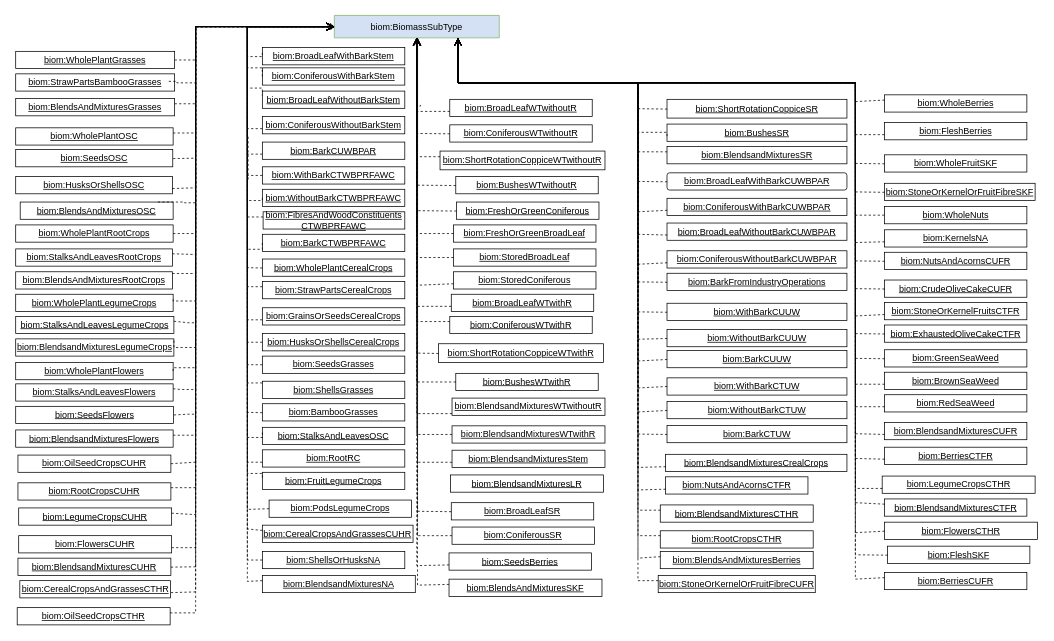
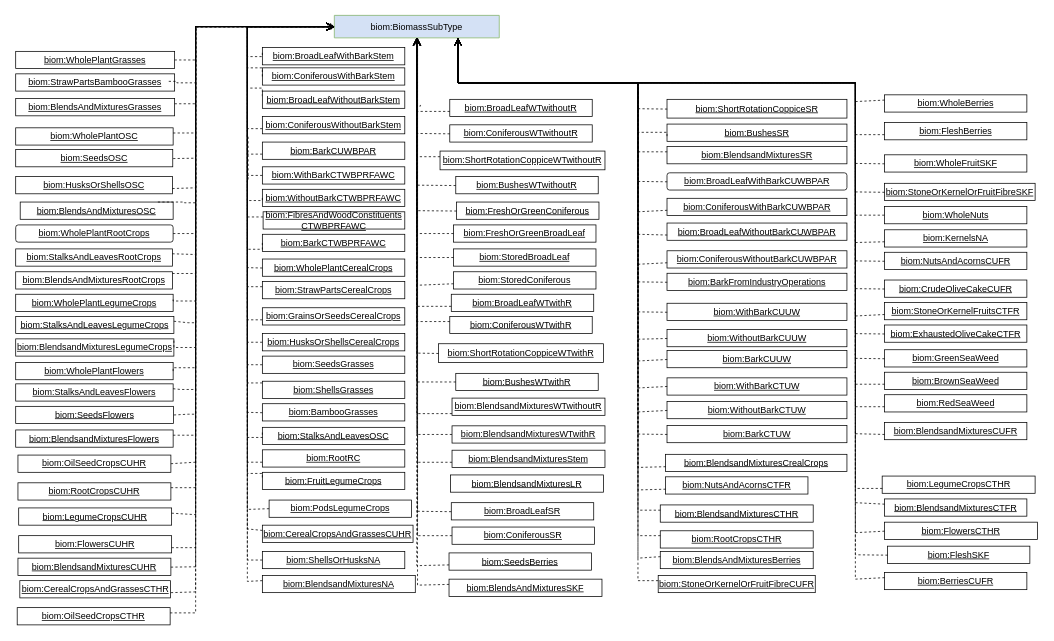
(94, 234) -> (94, 234)
(956, 456) -> none
(872, 459) -> none
